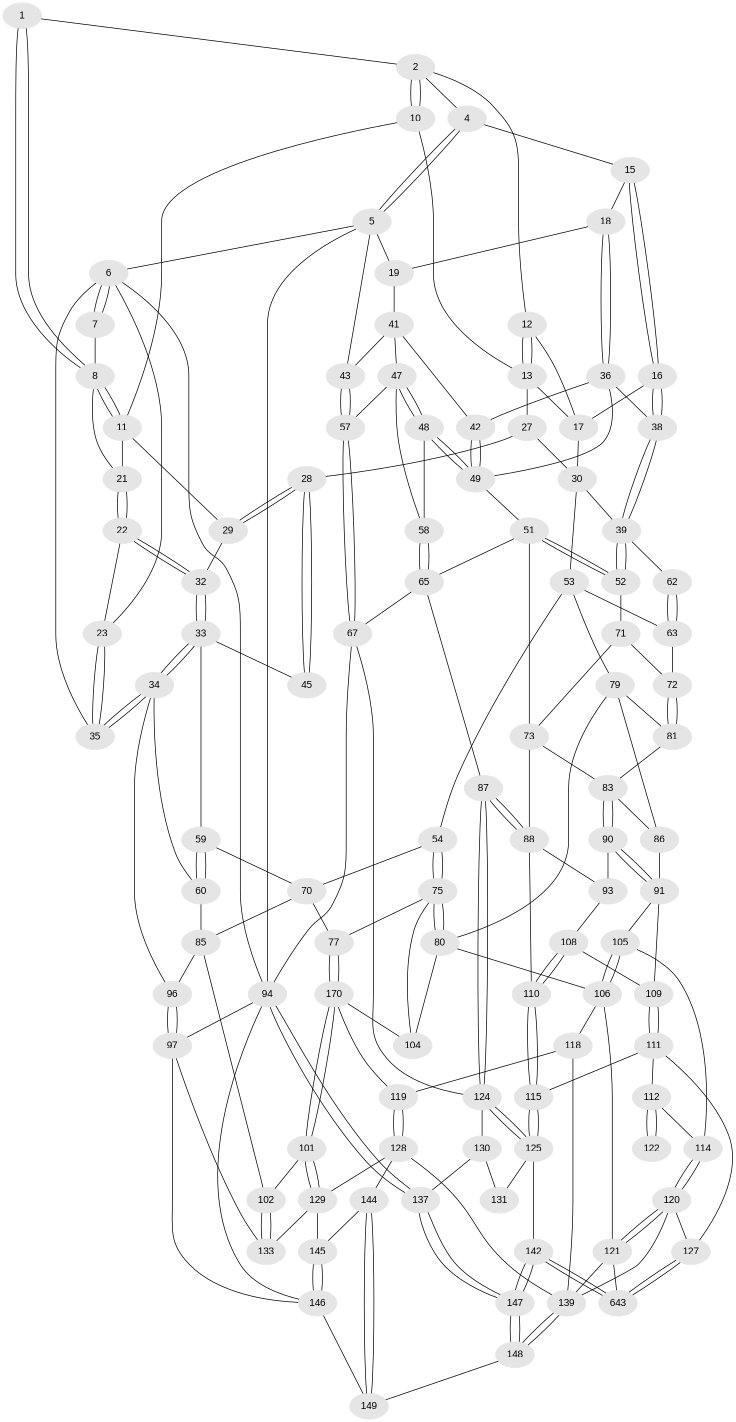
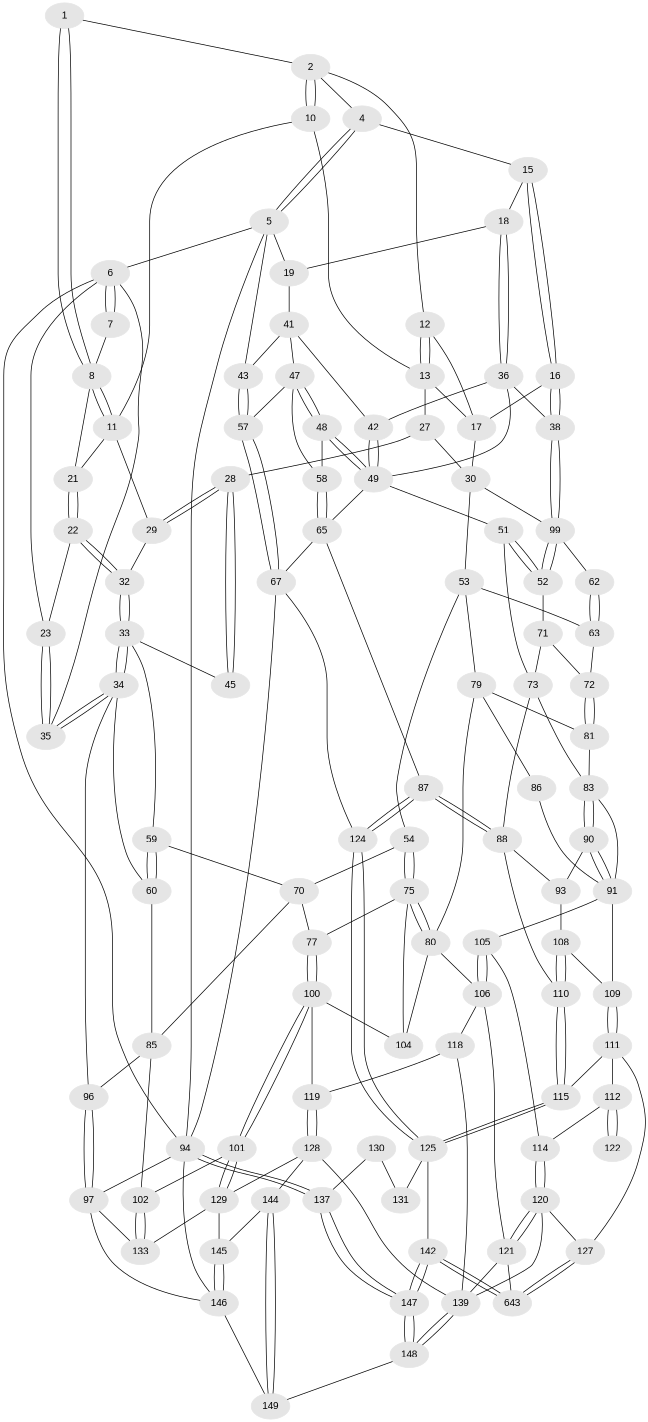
(622, 531) -> (555, 531)
(477, 556) -> (348, 505)
(634, 814) -> (617, 837)
(334, 994) -> (312, 994)
(482, 1123) -> none
